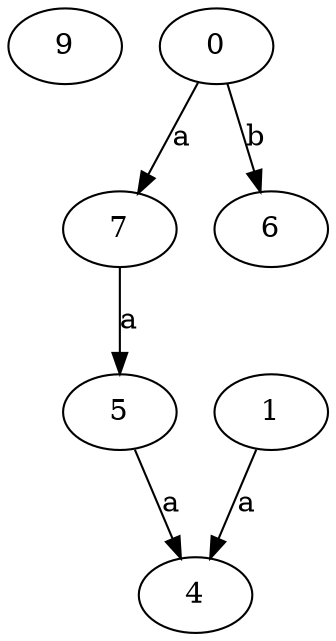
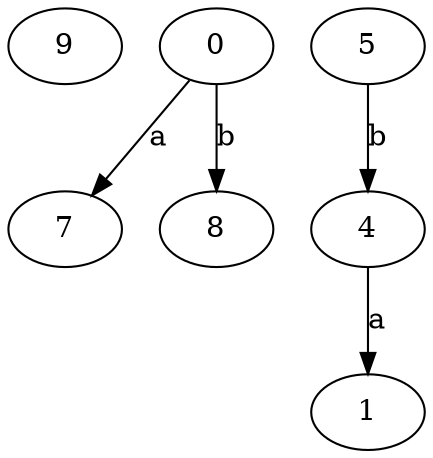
(271, 229) -> (217, 229)
(120, 310) -> none
(237, 494) -> (368, 310)
(171, 504) -> (378, 138)
